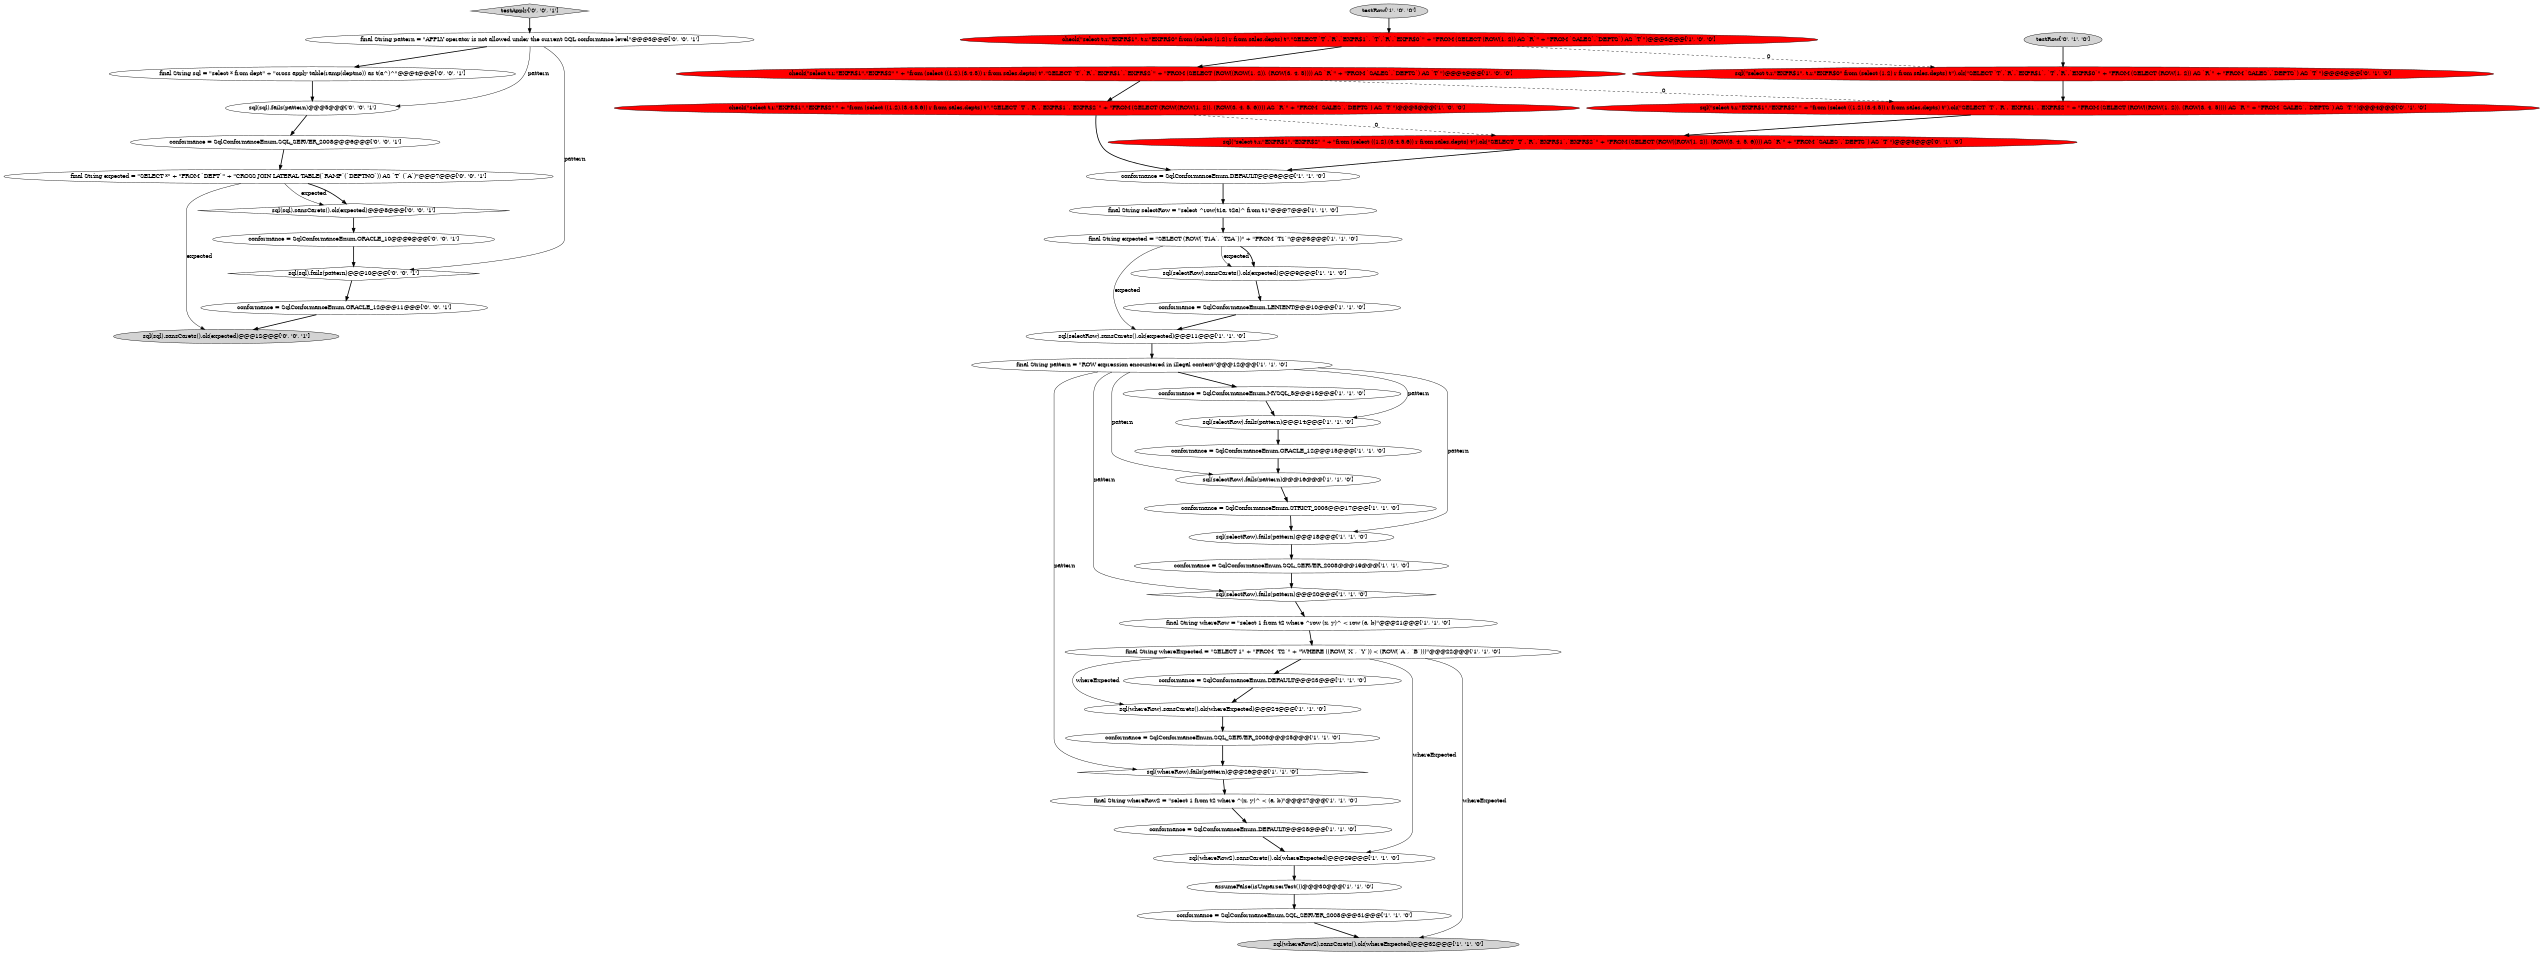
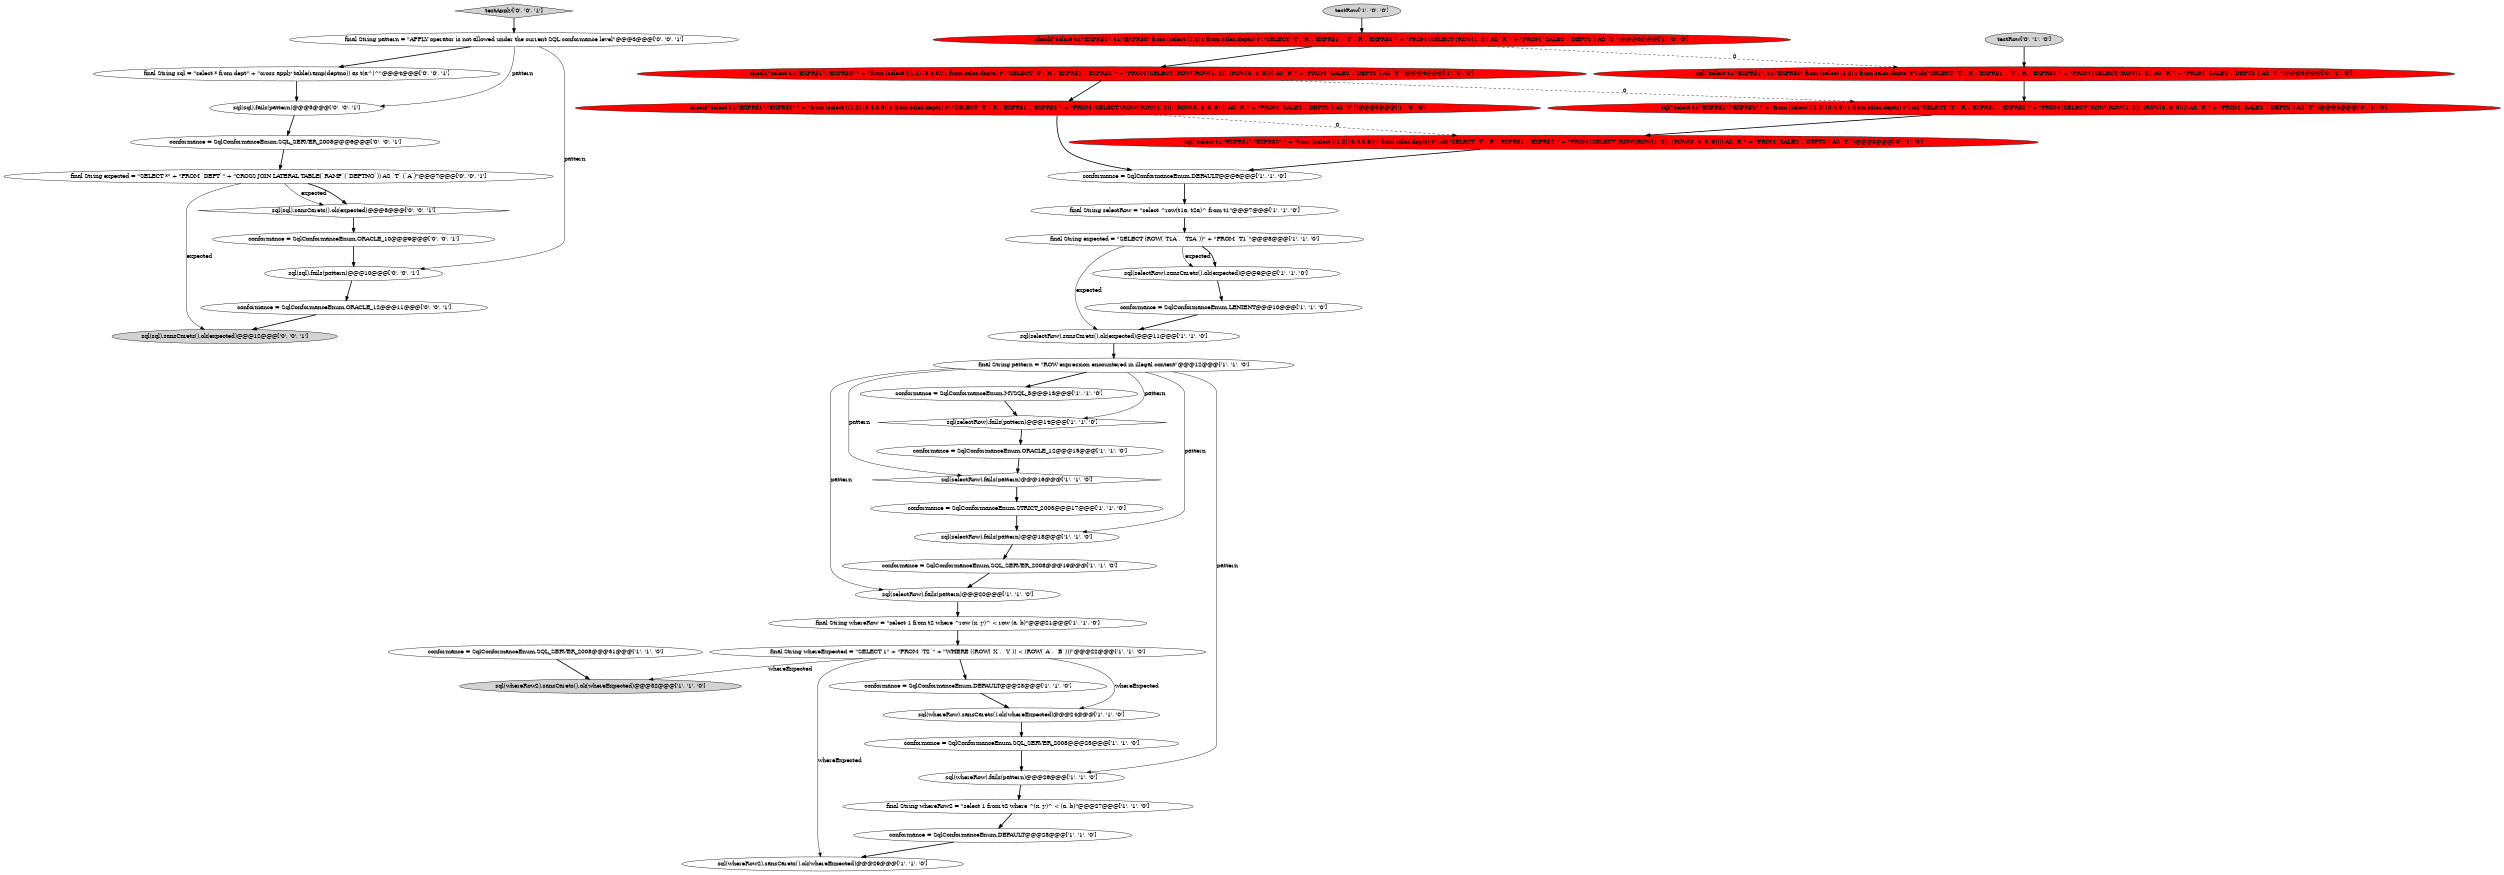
(354, 274) -> (354, 274)
(1278, 423) -> (1022, 423)
(1278, 480) -> (1017, 480)
(1291, 595) -> (958, 595)
(1223, 772) -> (1021, 778)
(1294, 887) -> none
